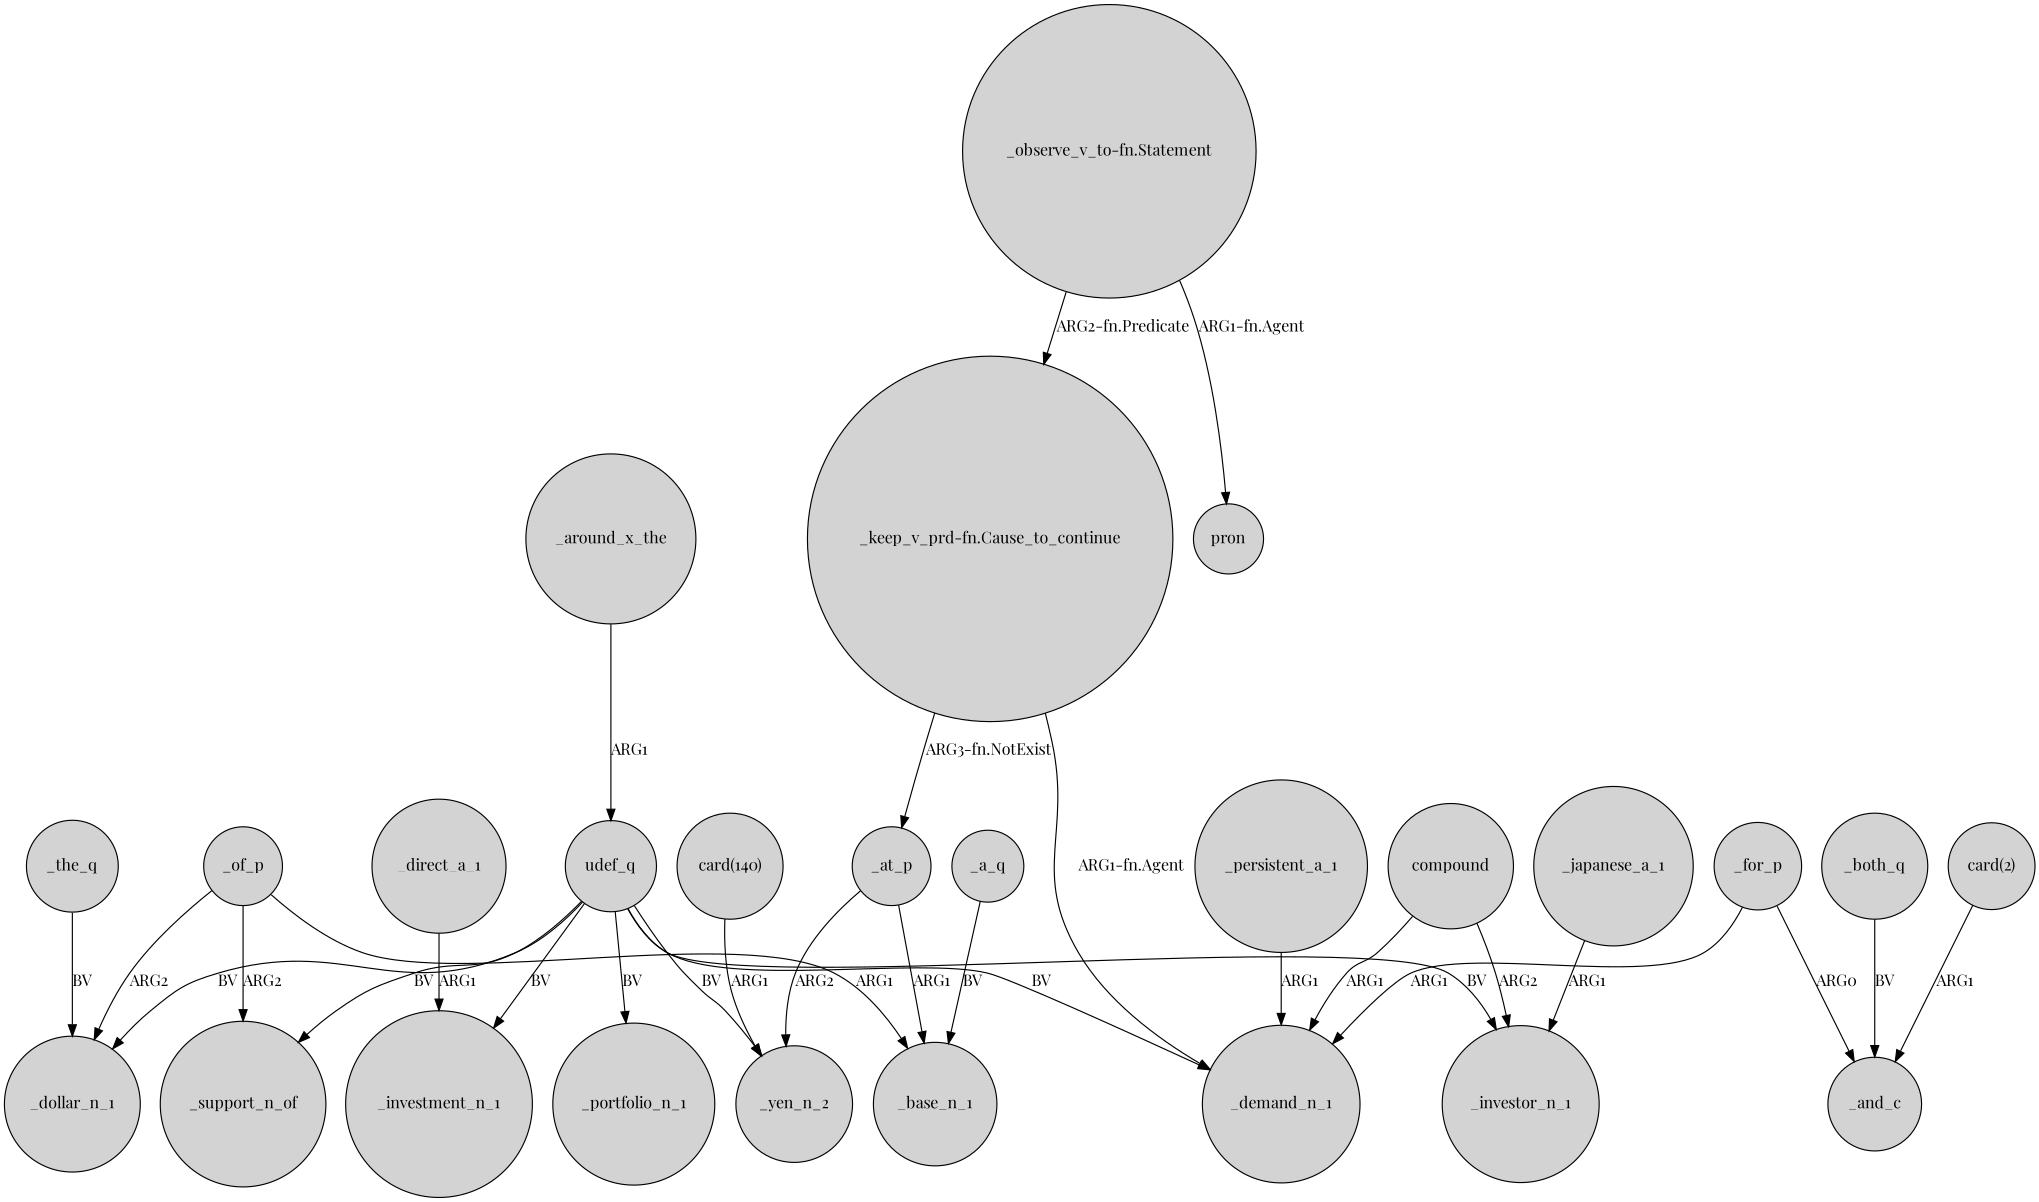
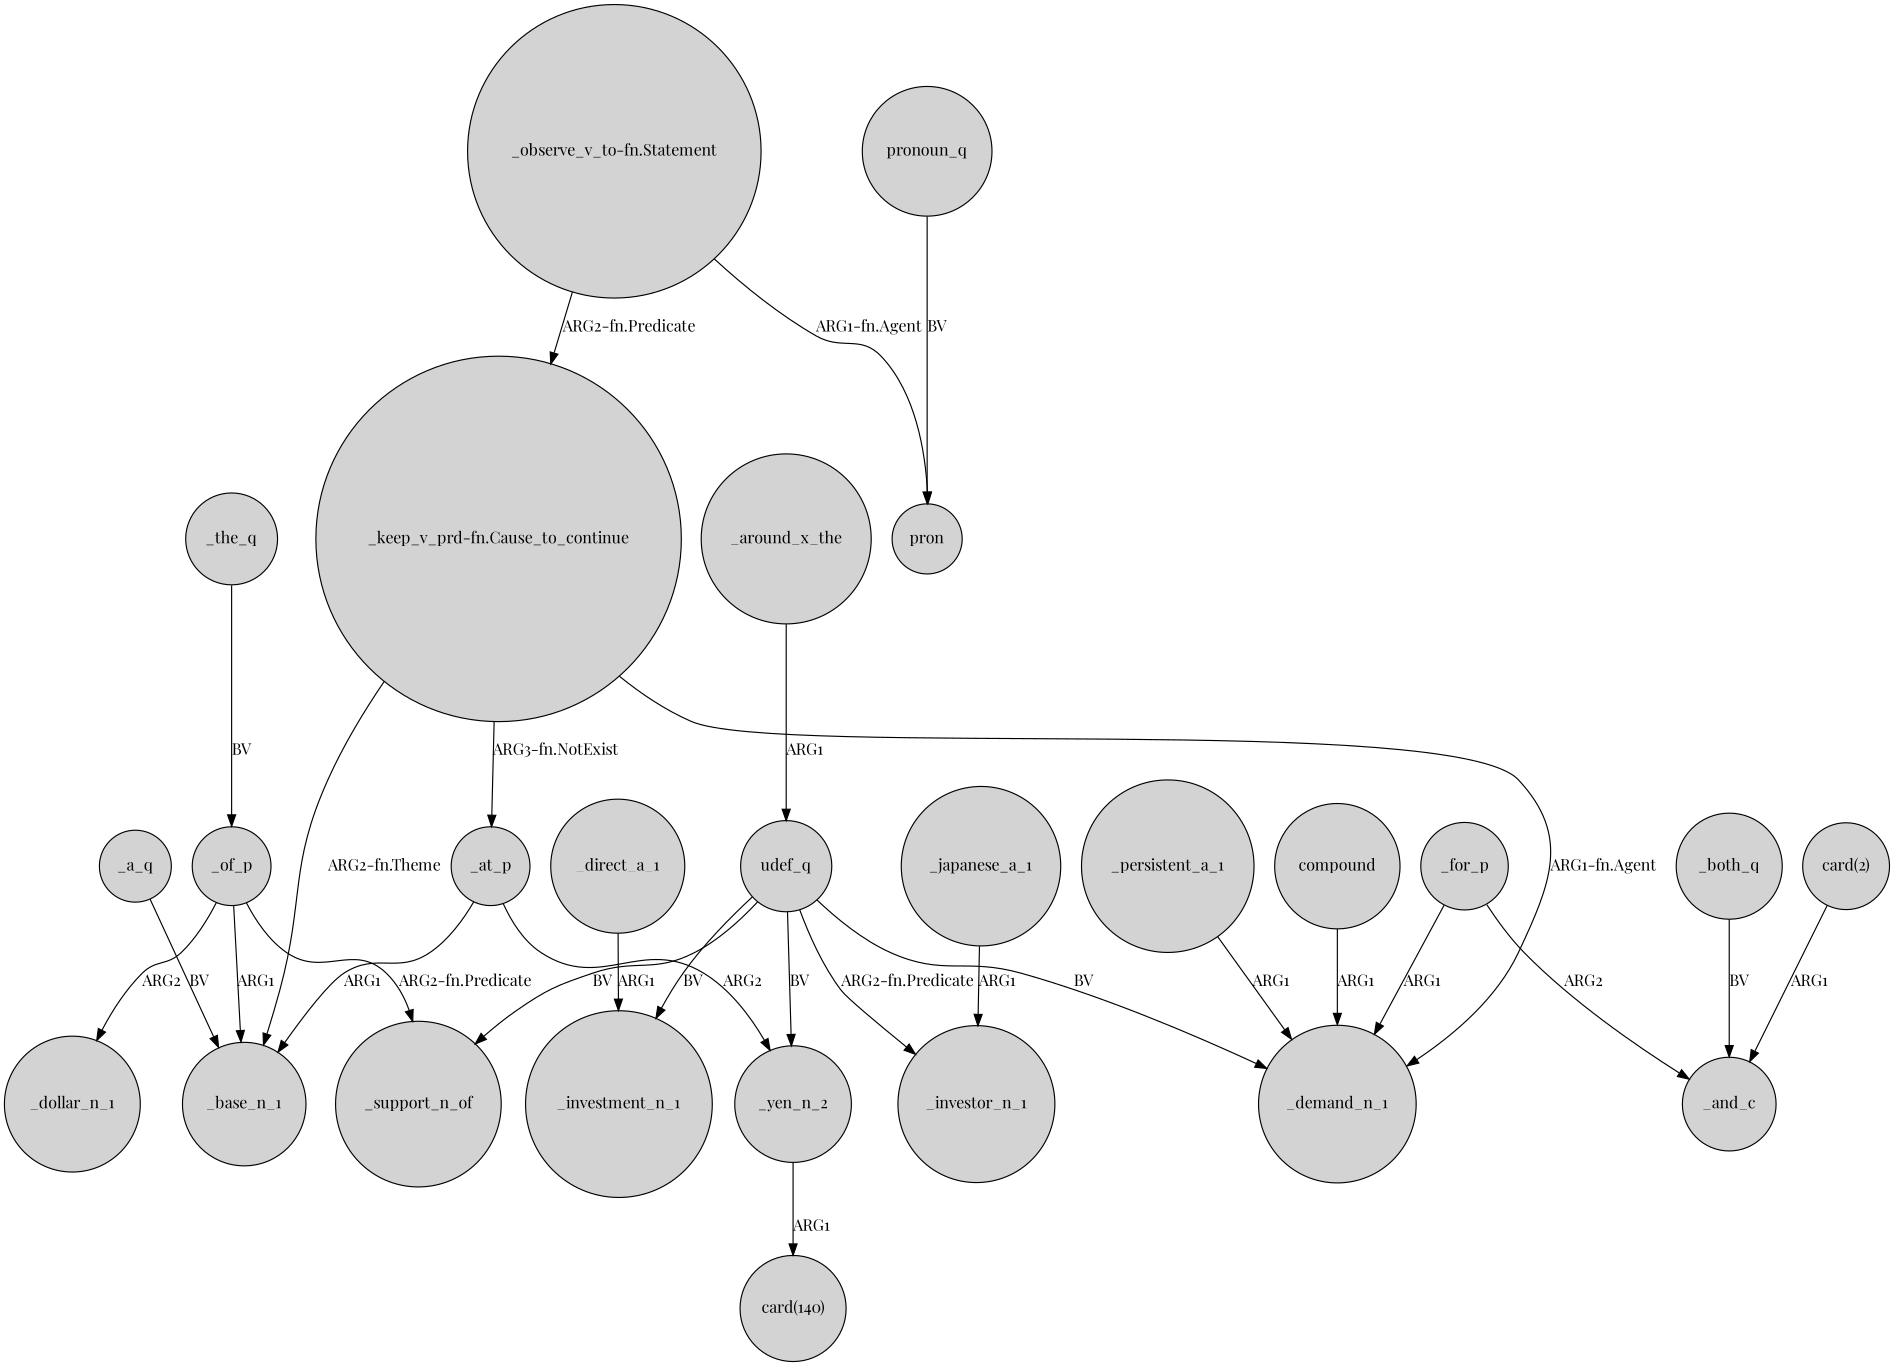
none -> (927, 151)
none -> (304, 850)
(350, 965) -> none
(72, 969) -> (232, 700)
(1495, 971) -> none
(263, 982) -> (465, 982)
(1477, 982) -> (908, 982)
(1837, 982) -> (1584, 982)
(730, 985) -> (793, 1203)
(634, 1104) -> none
